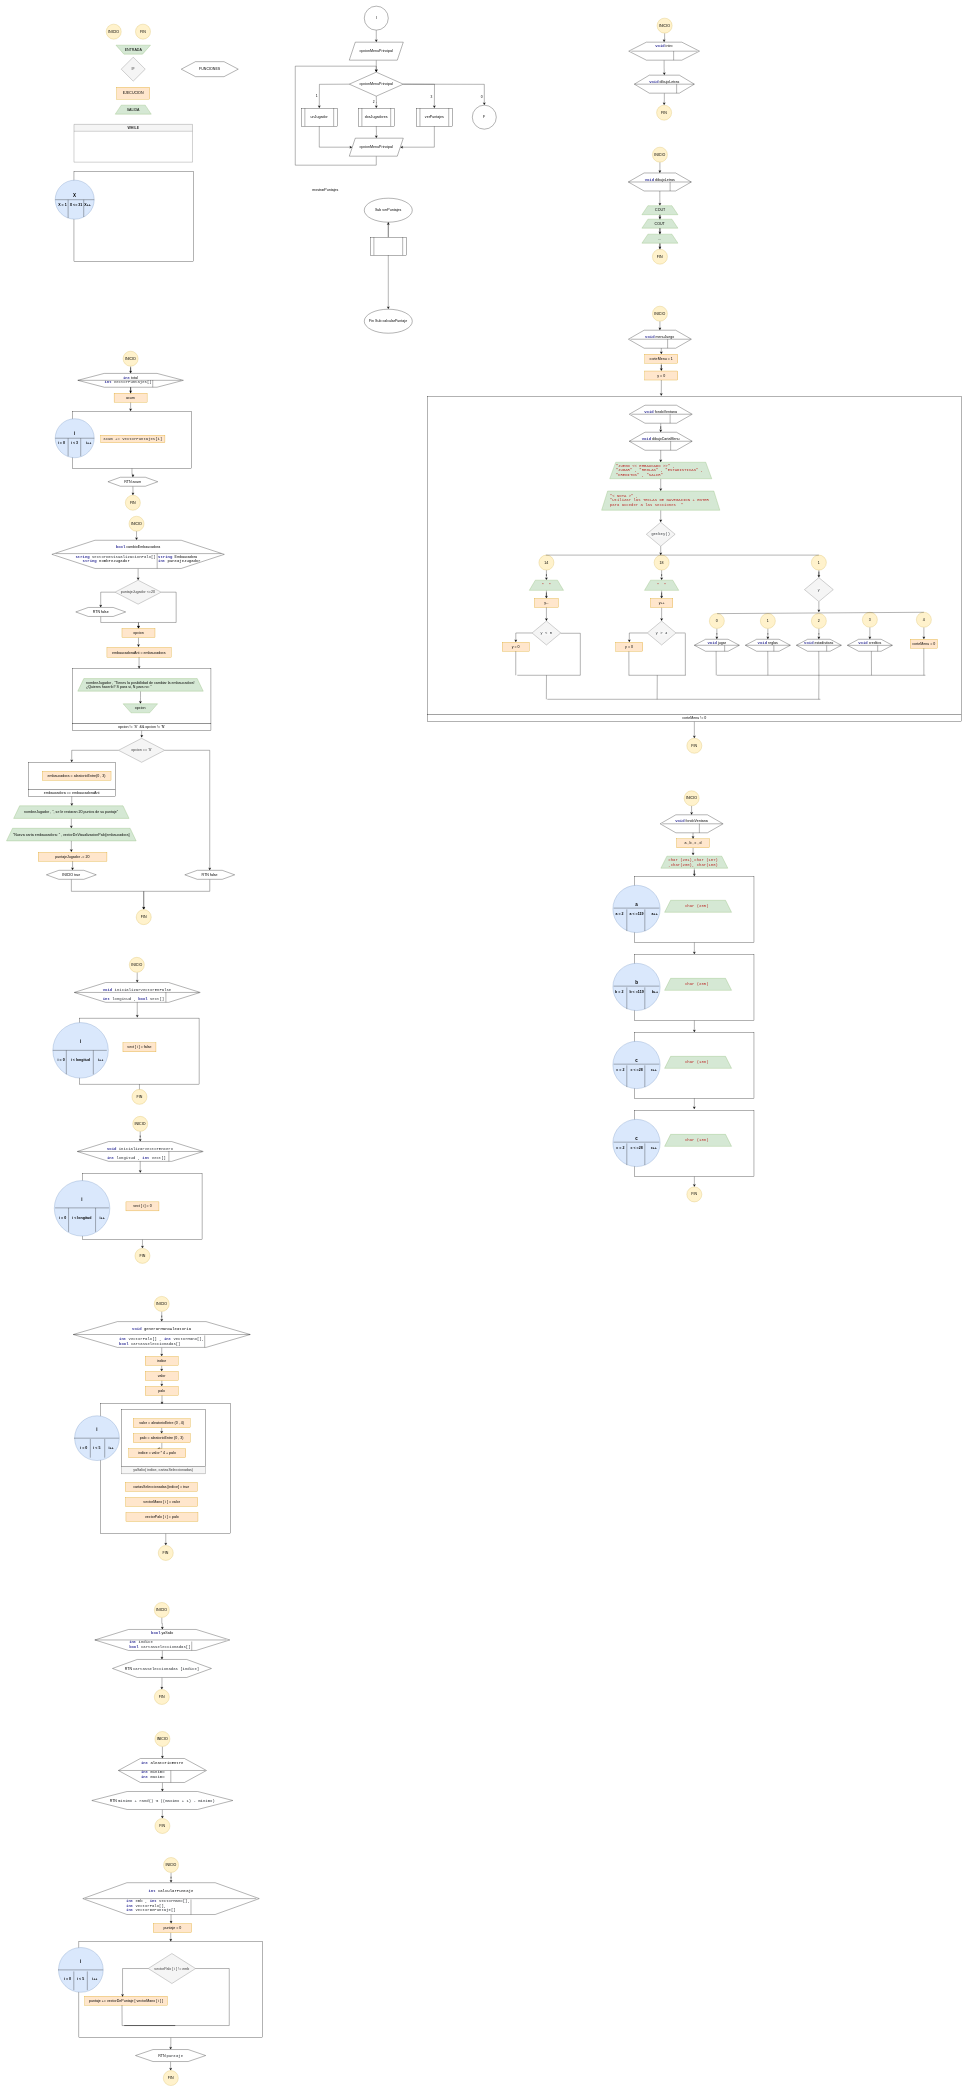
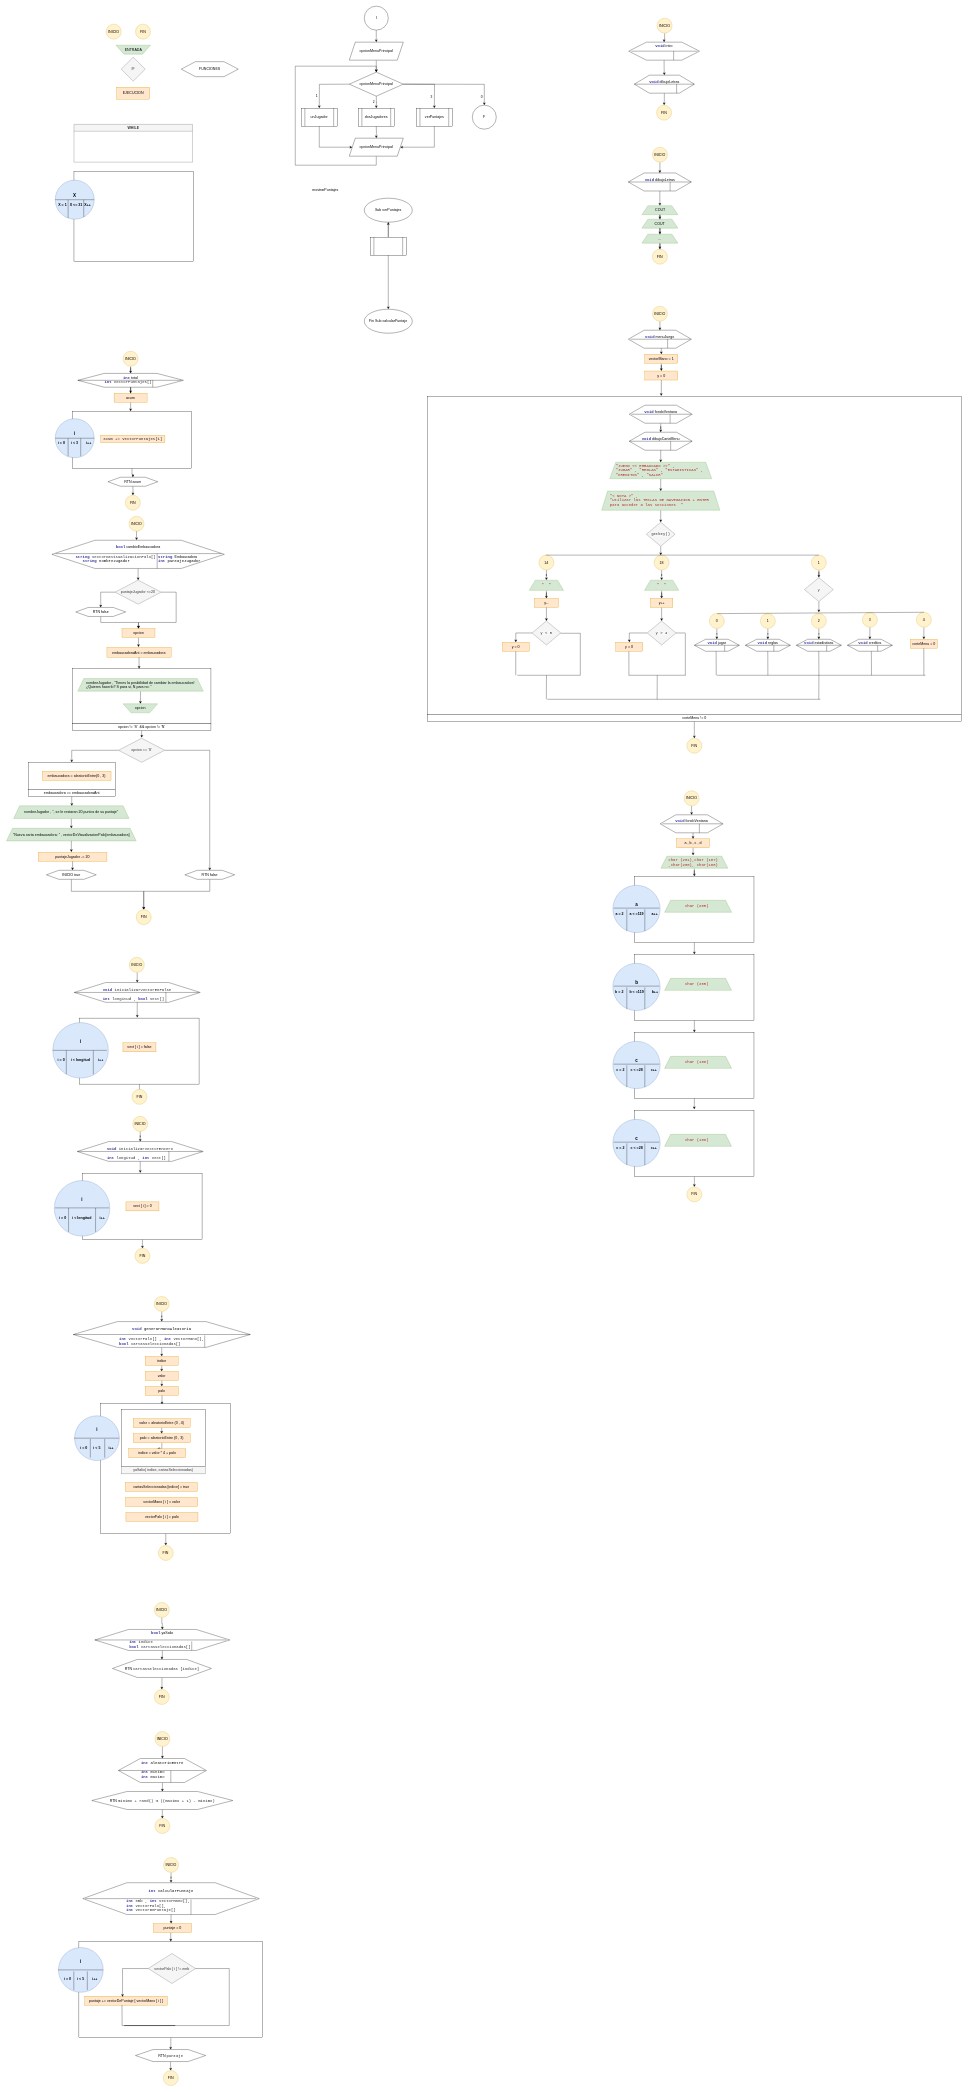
(133, 110) -> none
(661, 359) -> (661, 359)
